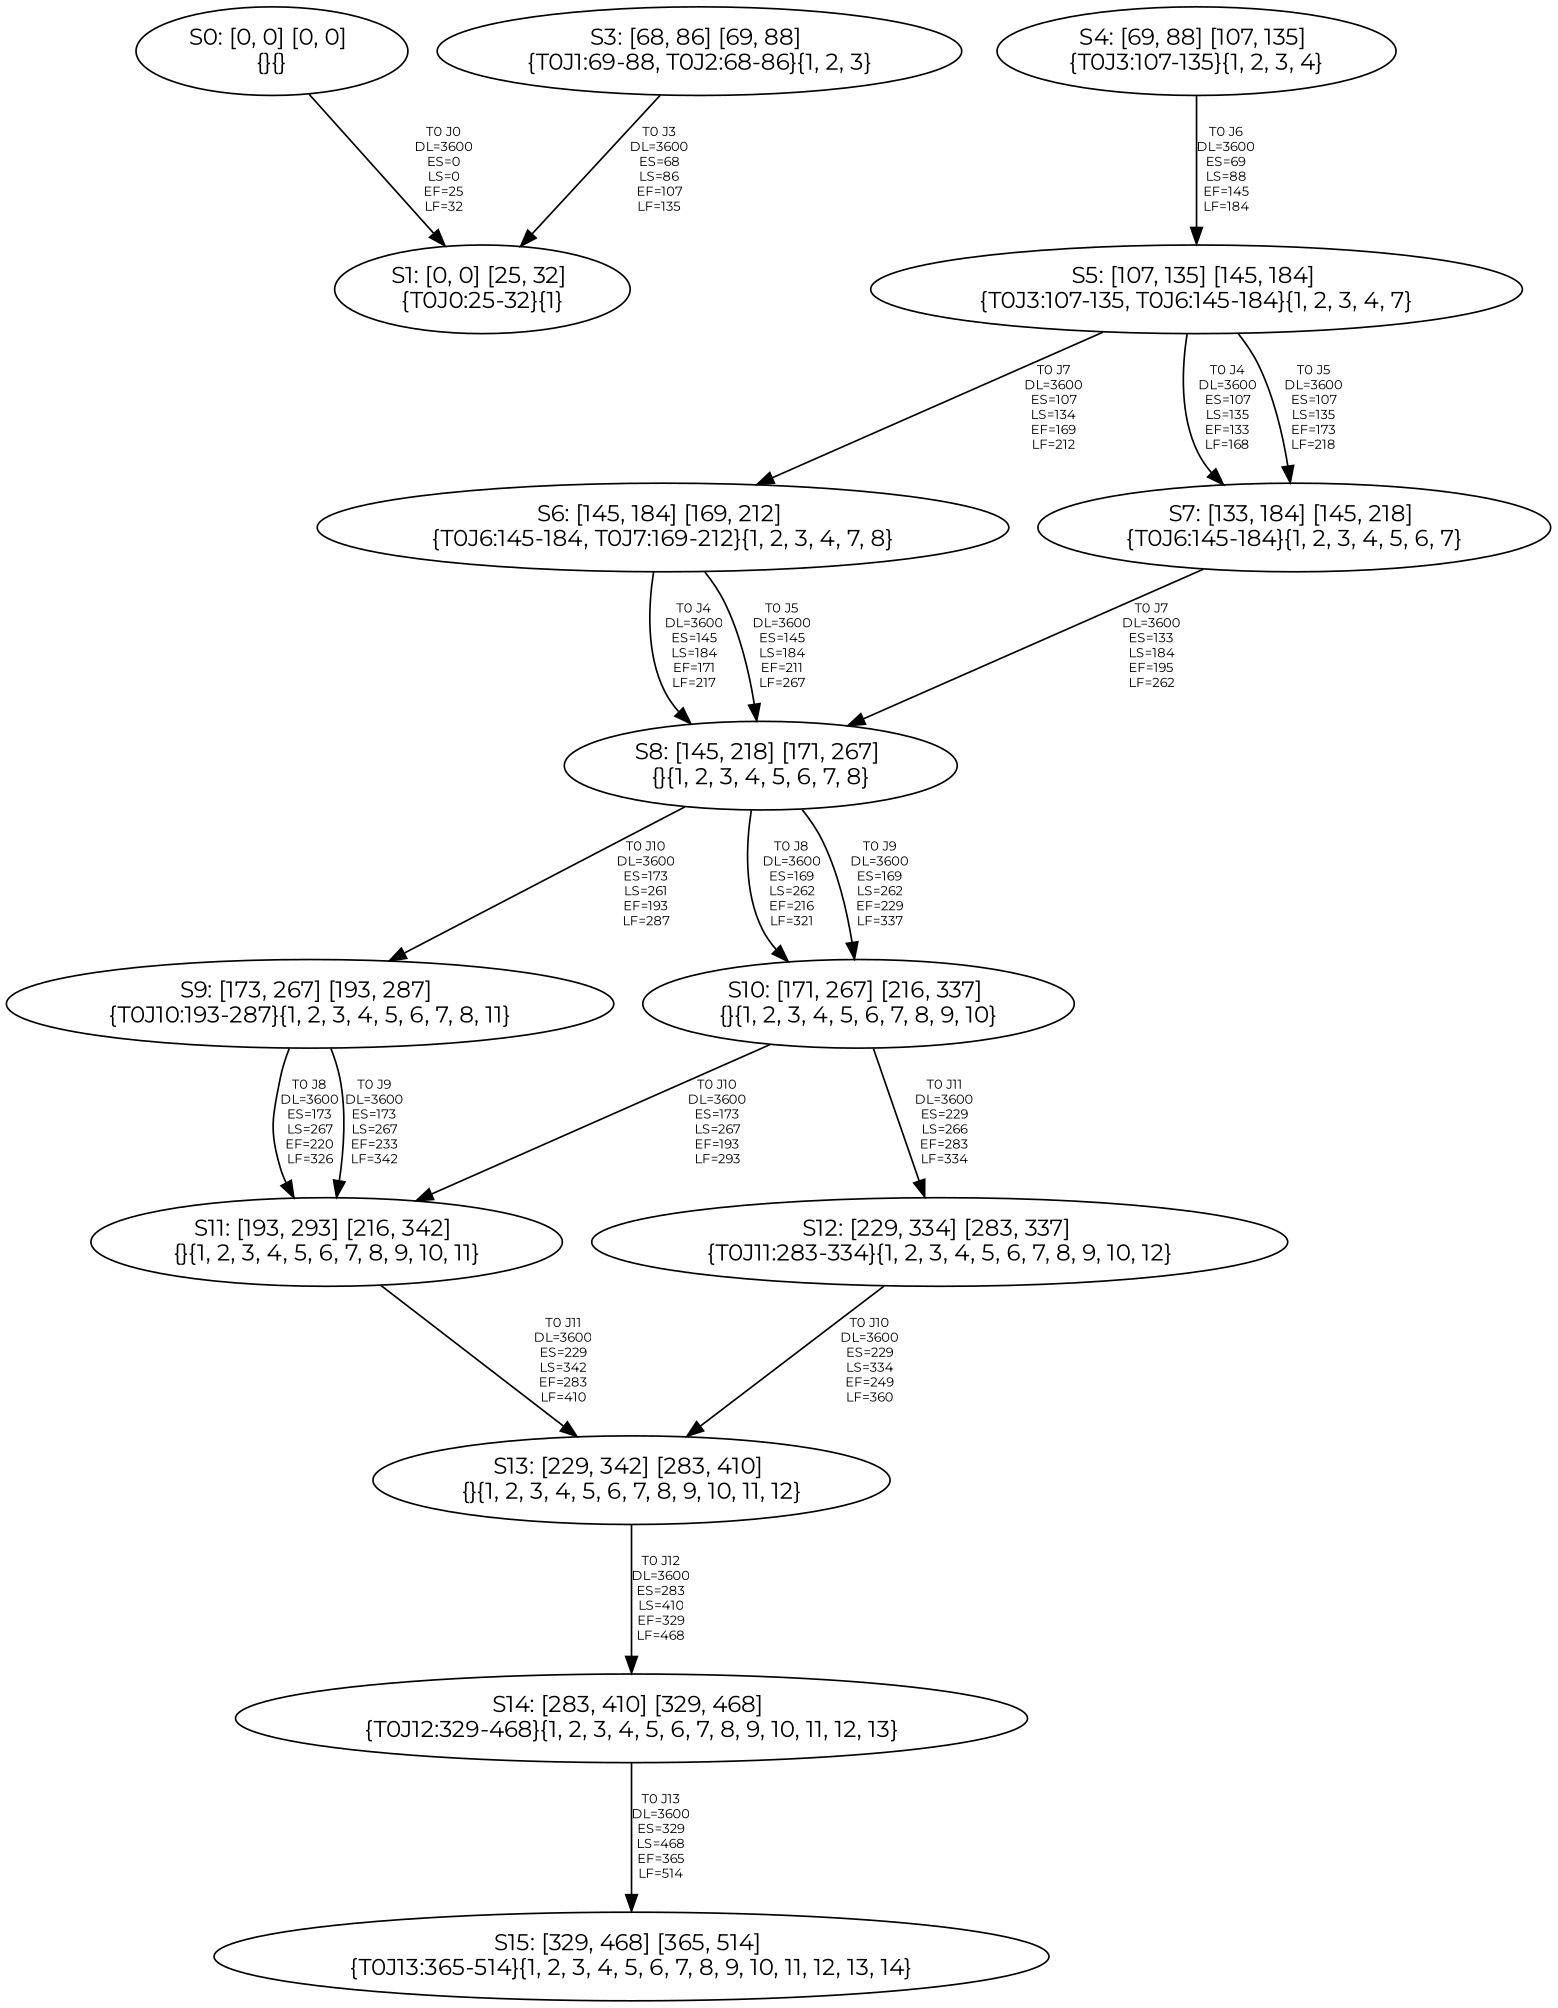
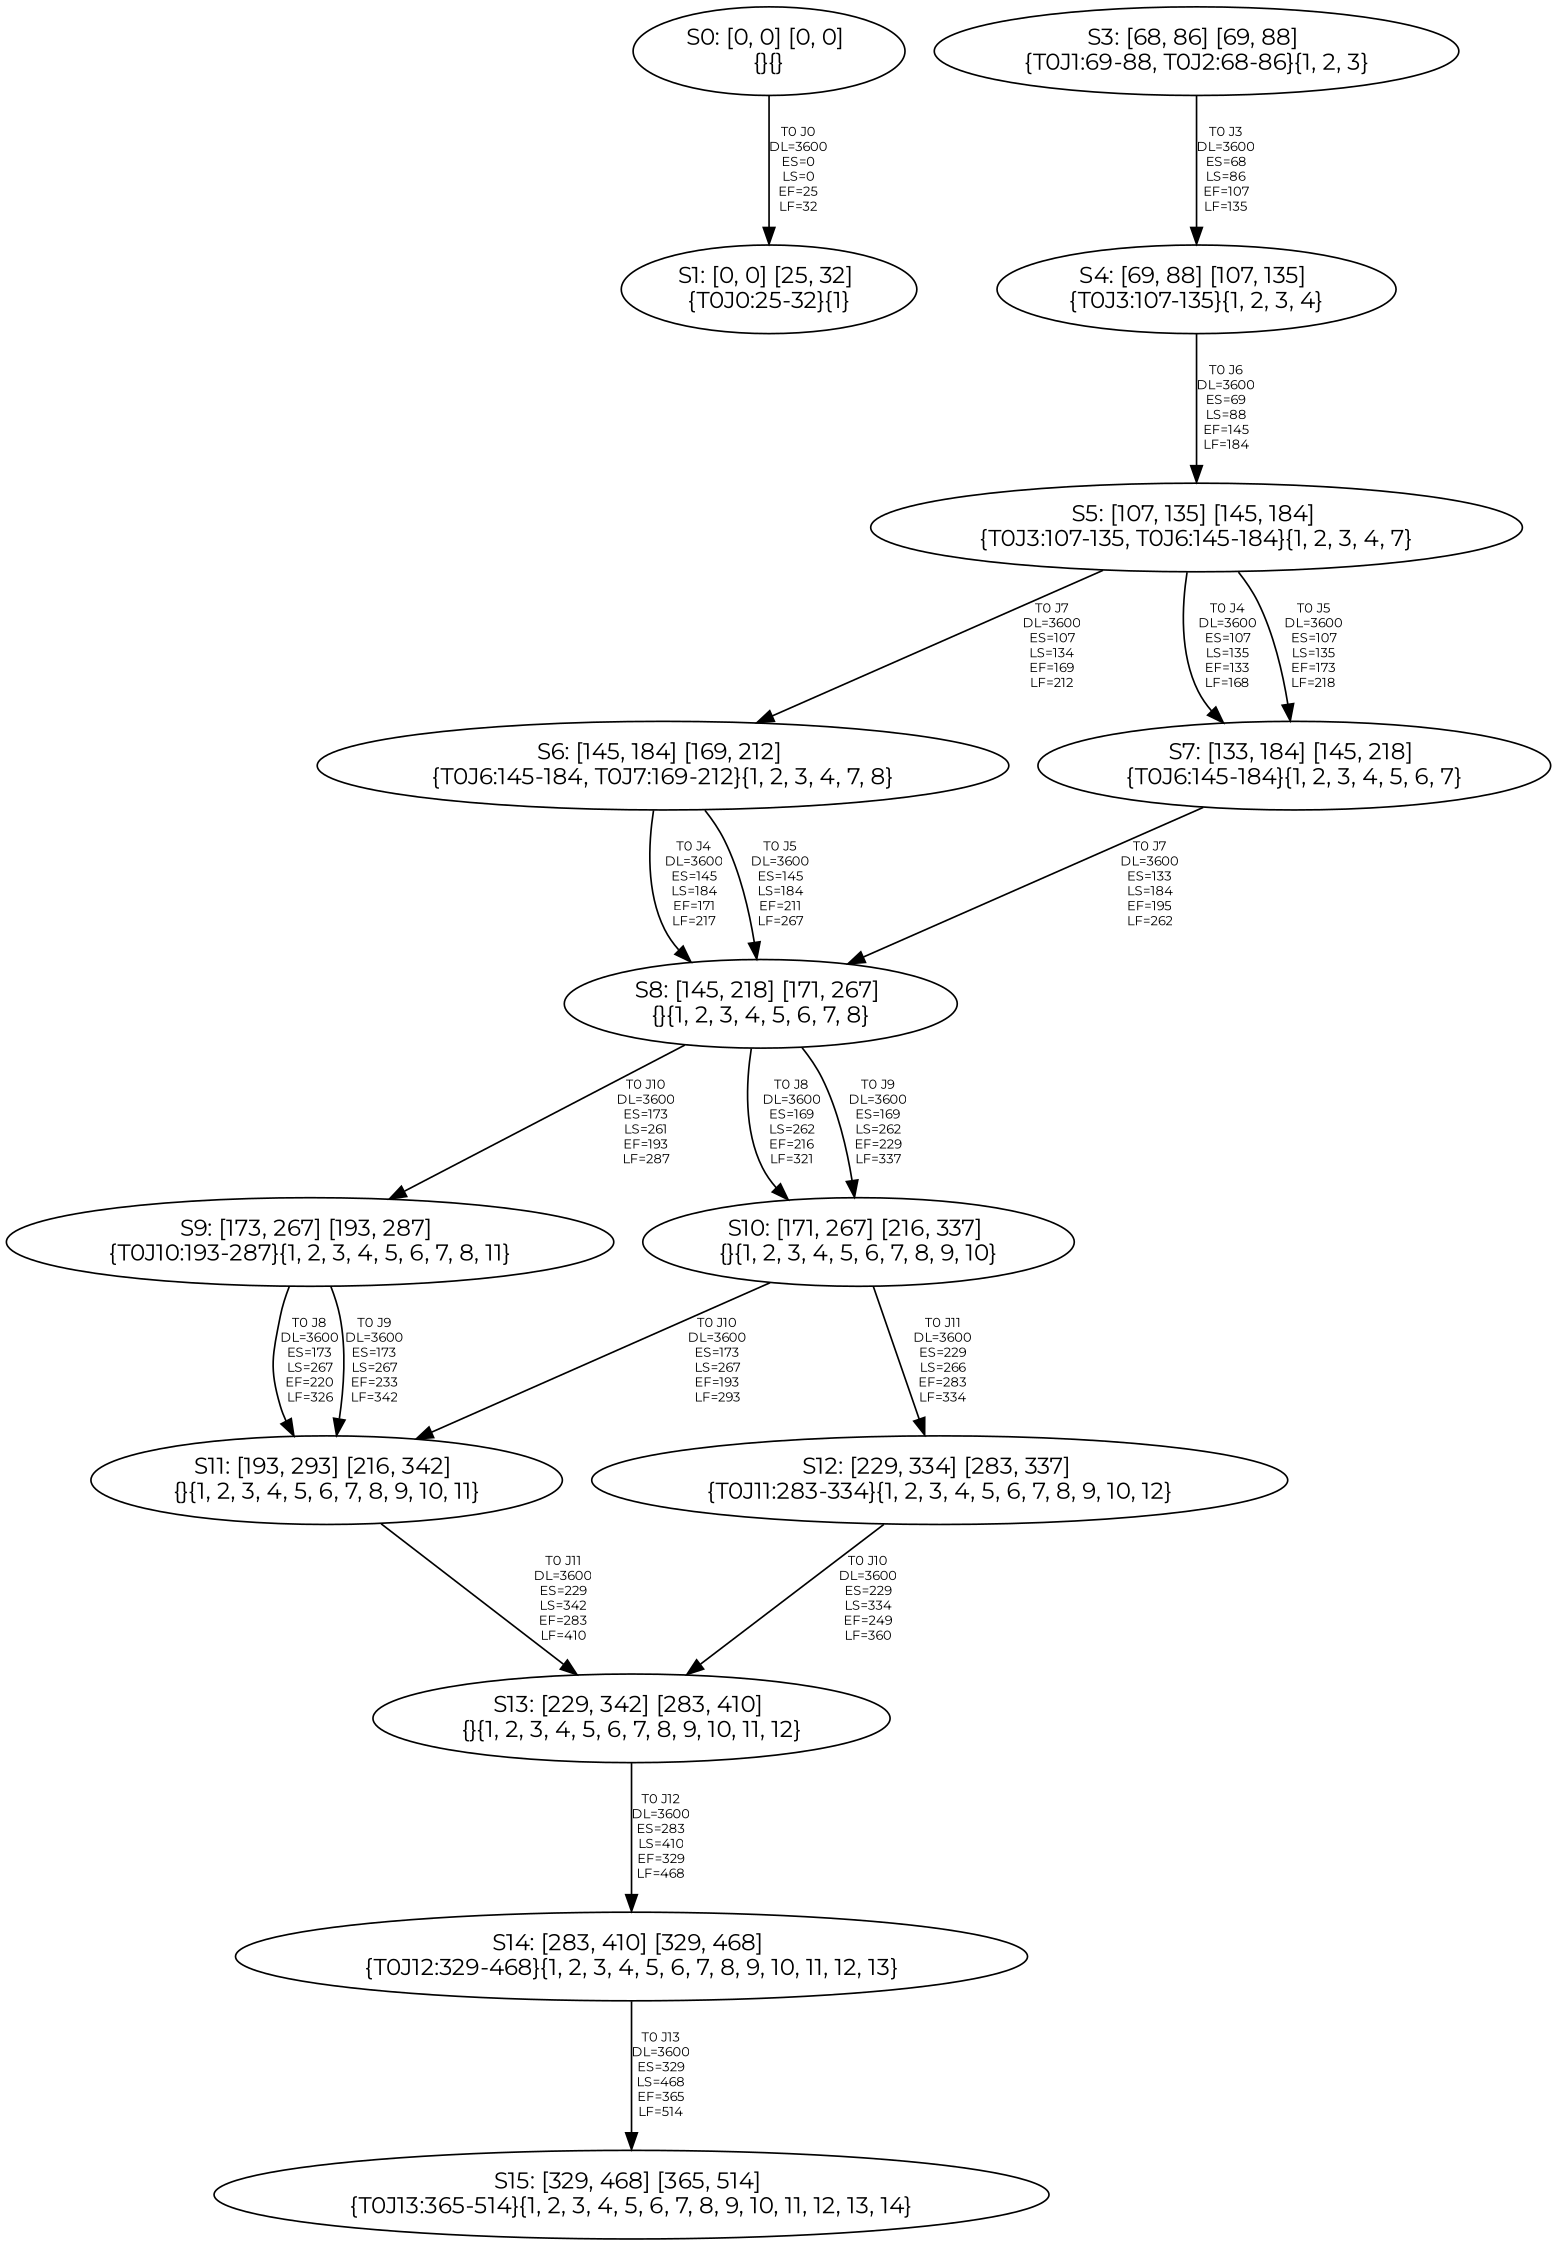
(596, 165) -> (1197, 162)
